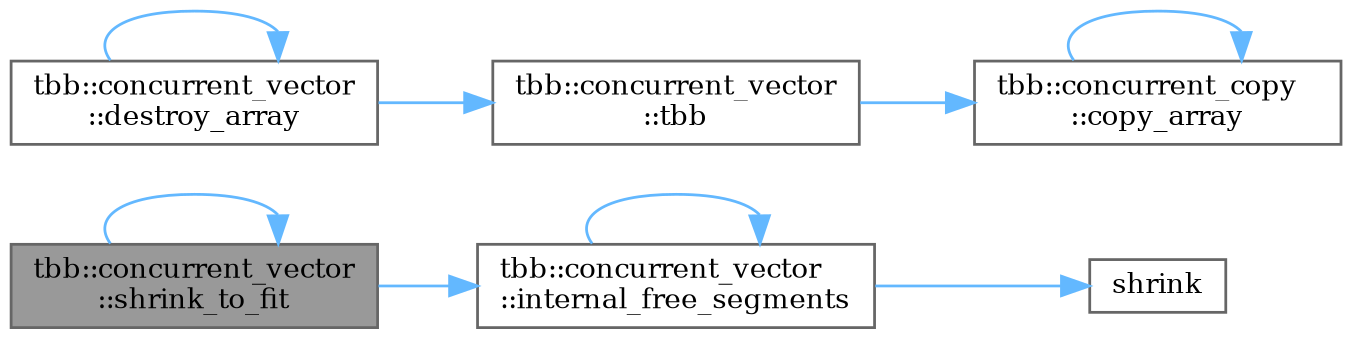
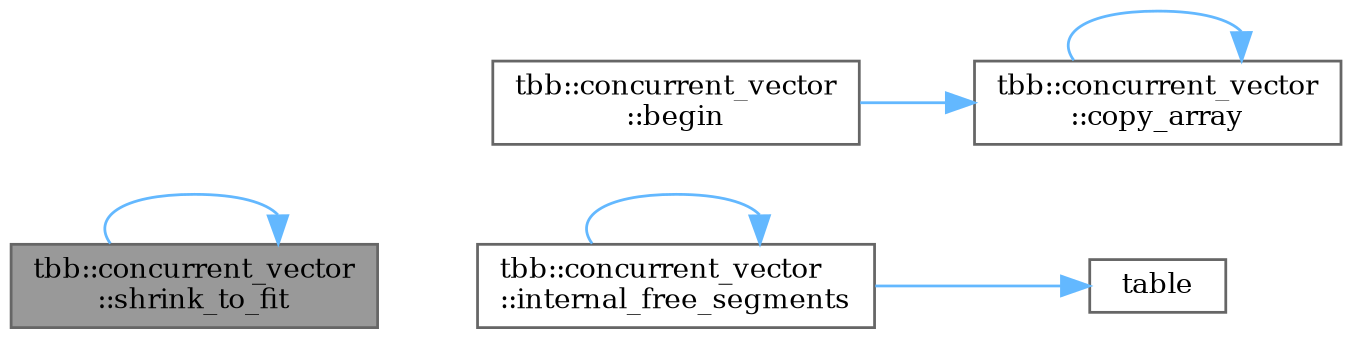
(194, 103) -> none
(676, 103) -> (676, 103)
(1158, 103) -> (1158, 103)
(414, 286) -> none
(1158, 286) -> (1158, 286)
